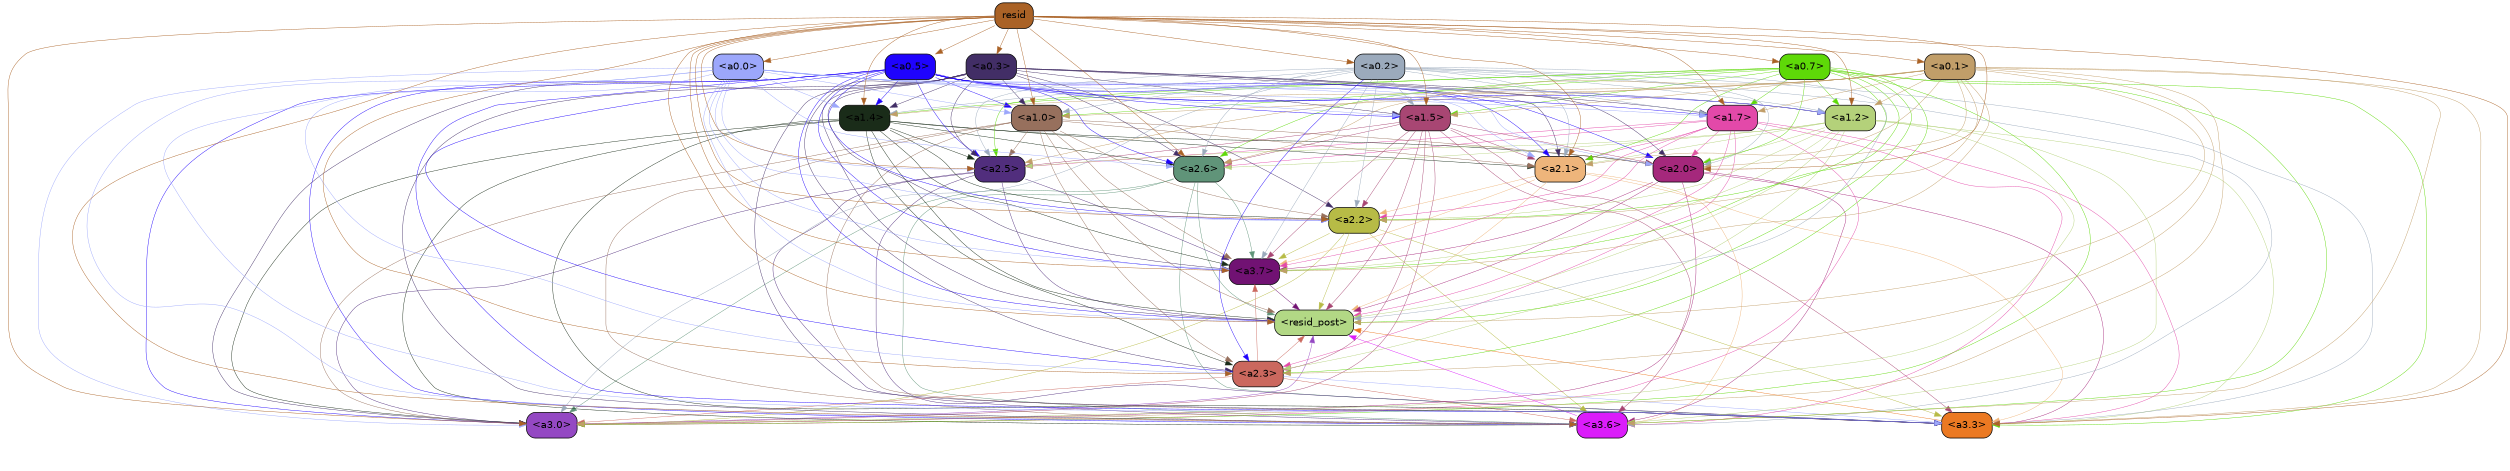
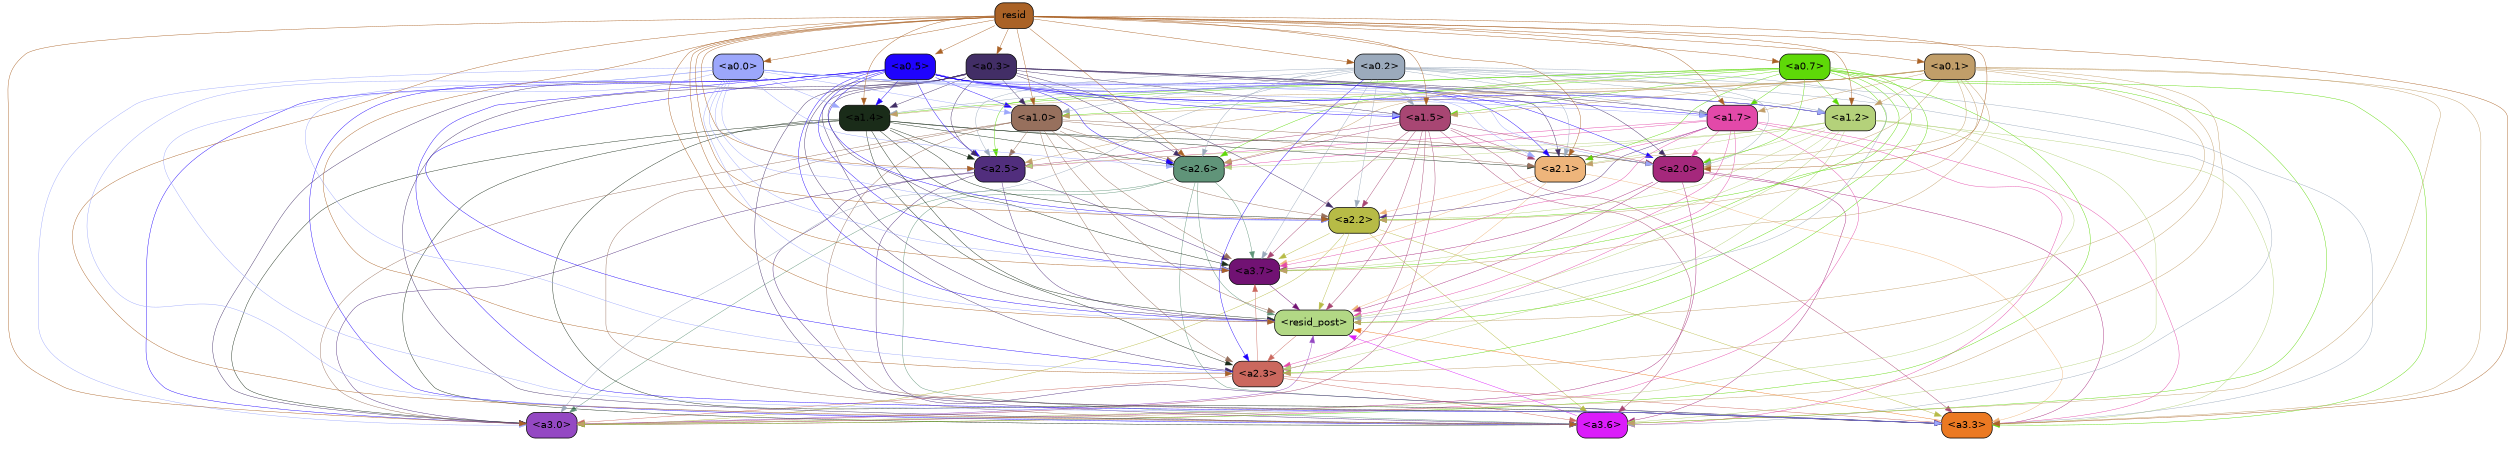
none -> (1114, 144)
(1546, 195) -> (1546, 195)
(1741, 285) -> none
(1288, 351) -> (1284, 346)
(1707, 406) -> (1707, 406)
